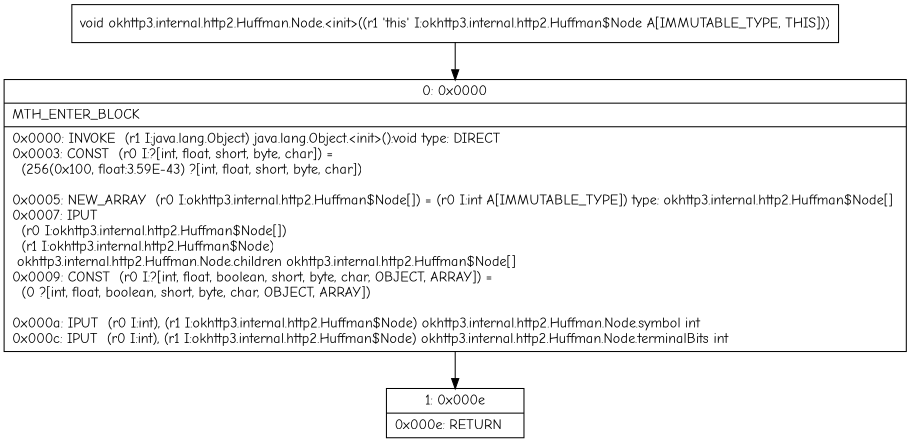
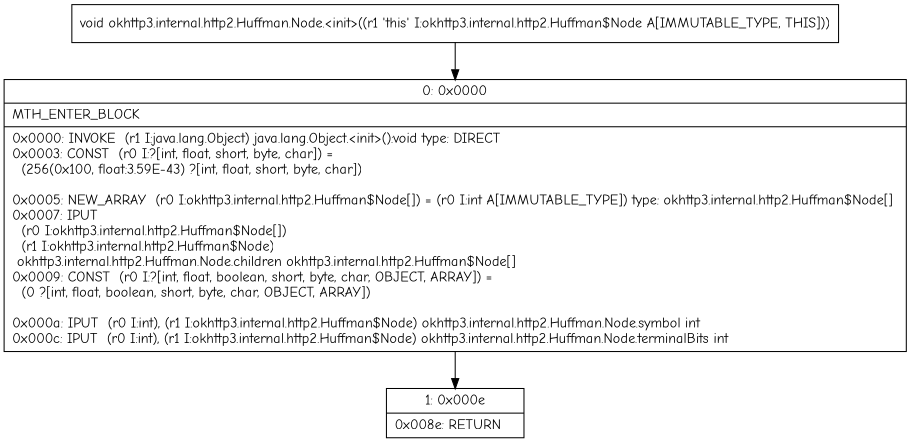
(455, 425) -> (455, 425)
